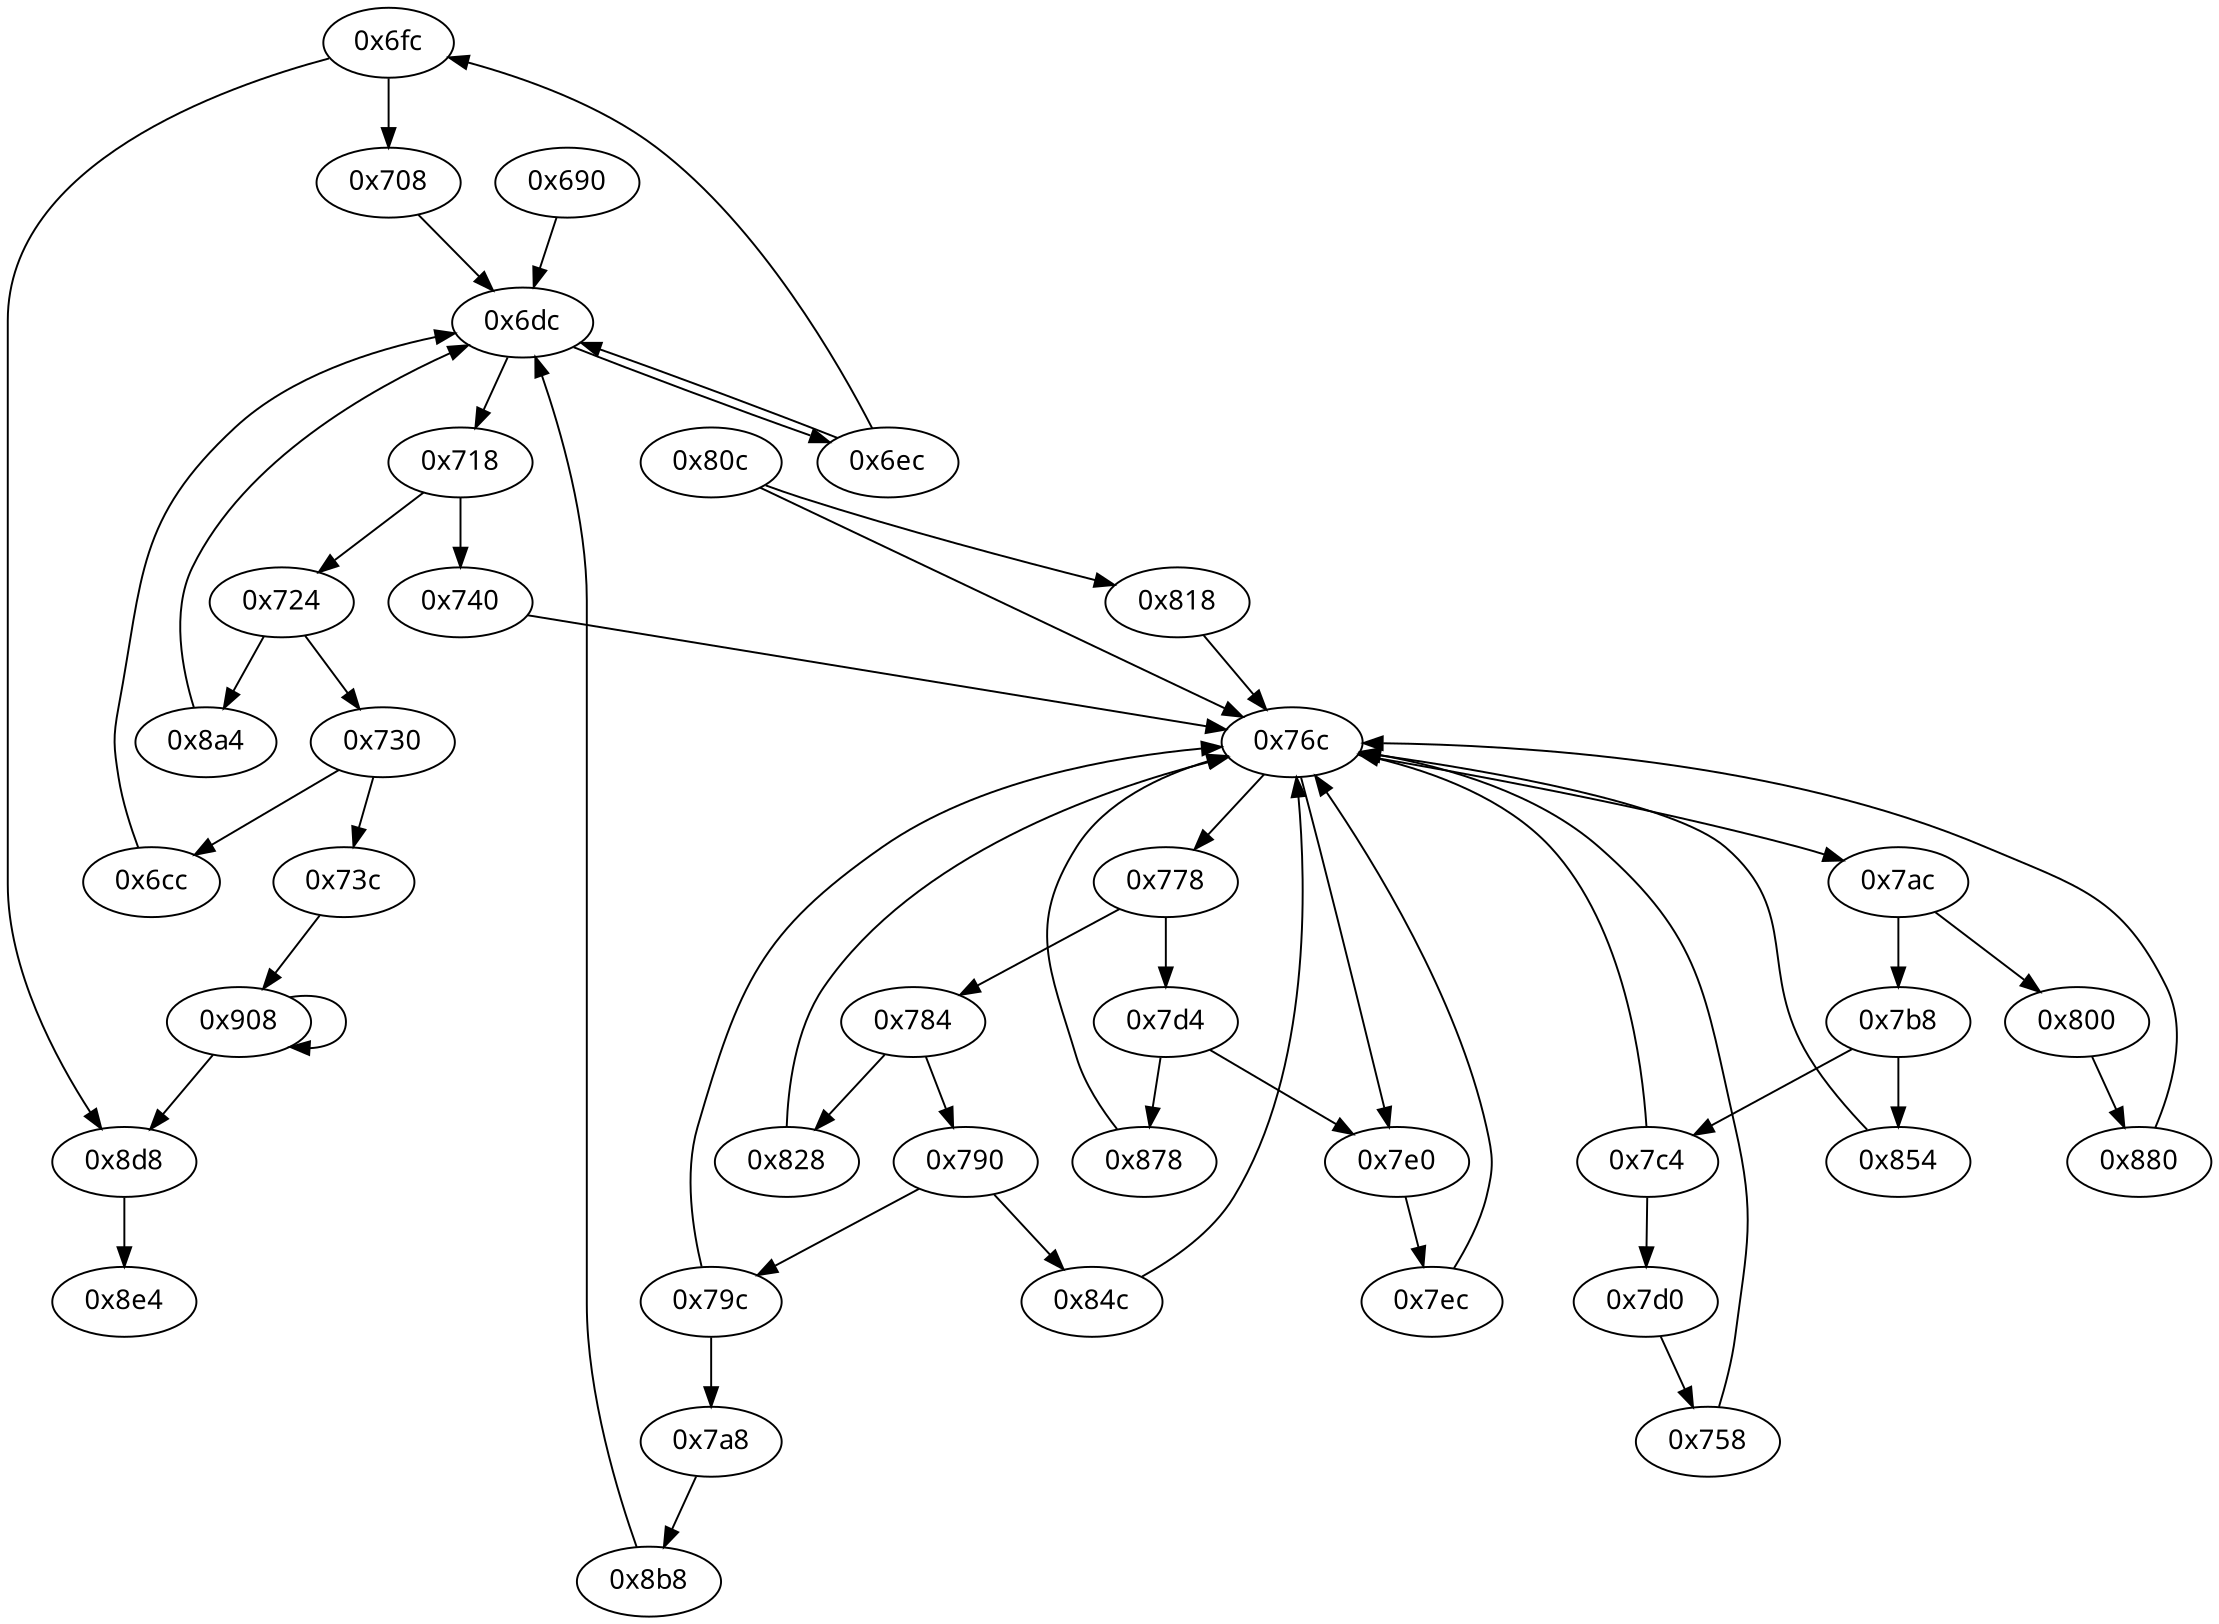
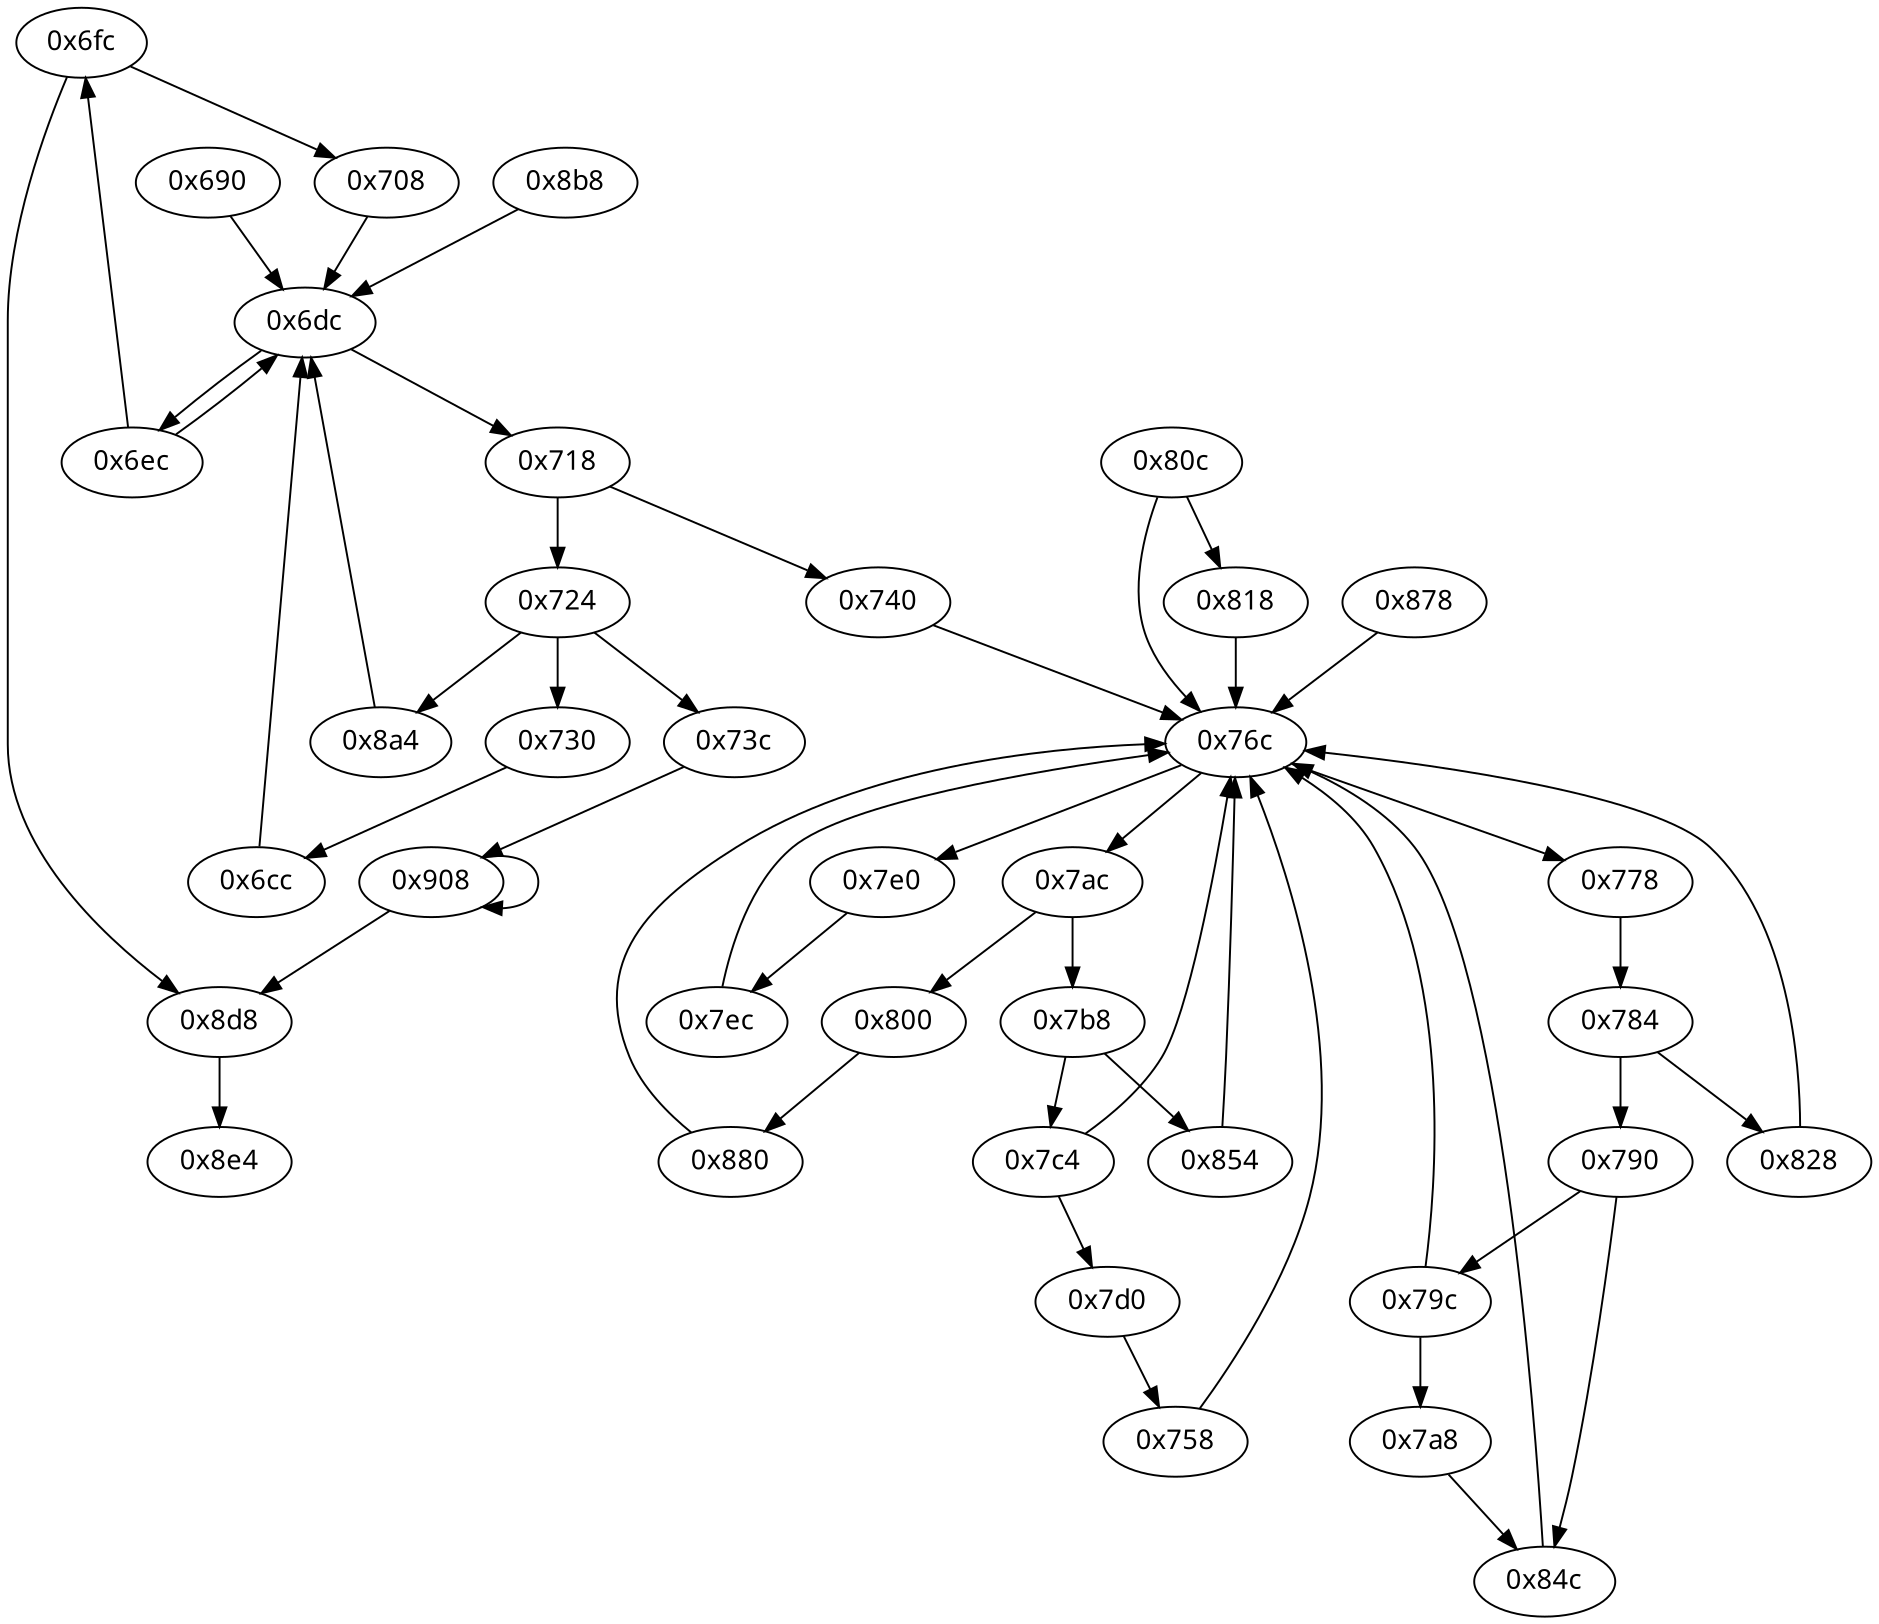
(366, 802) -> (638, 666)
(1166, 1022) -> none
(684, 1503) -> (1476, 1505)
